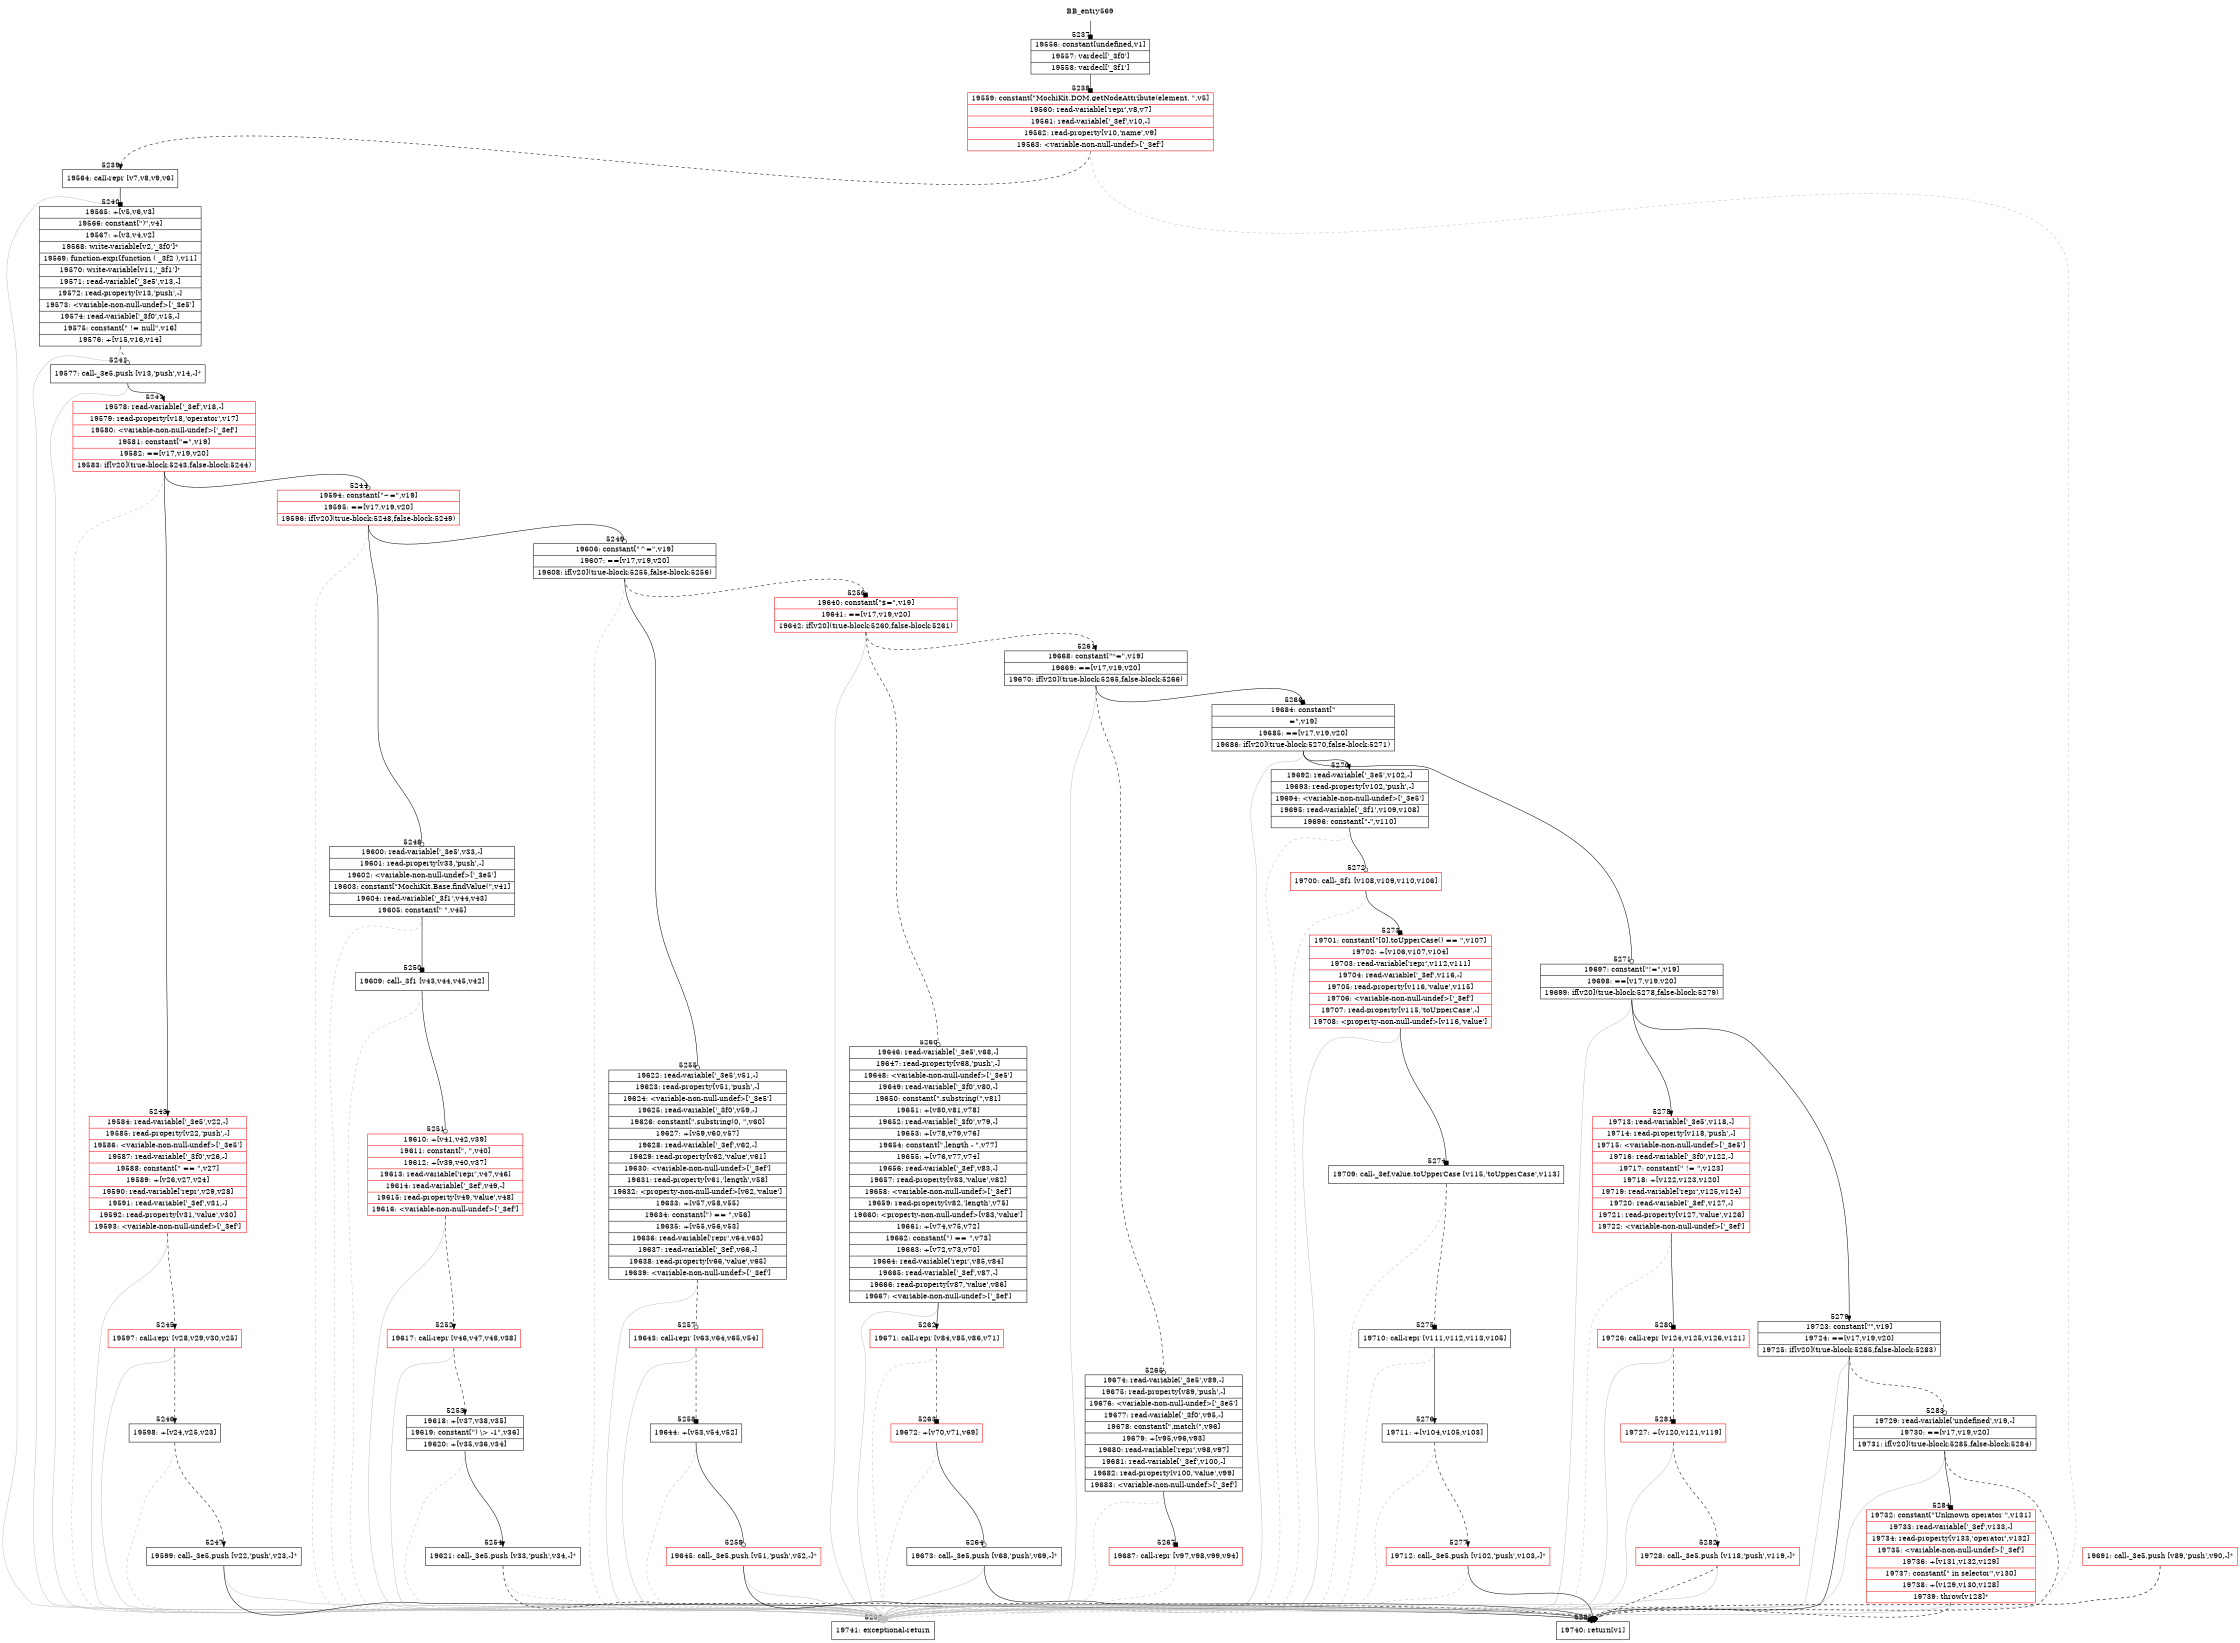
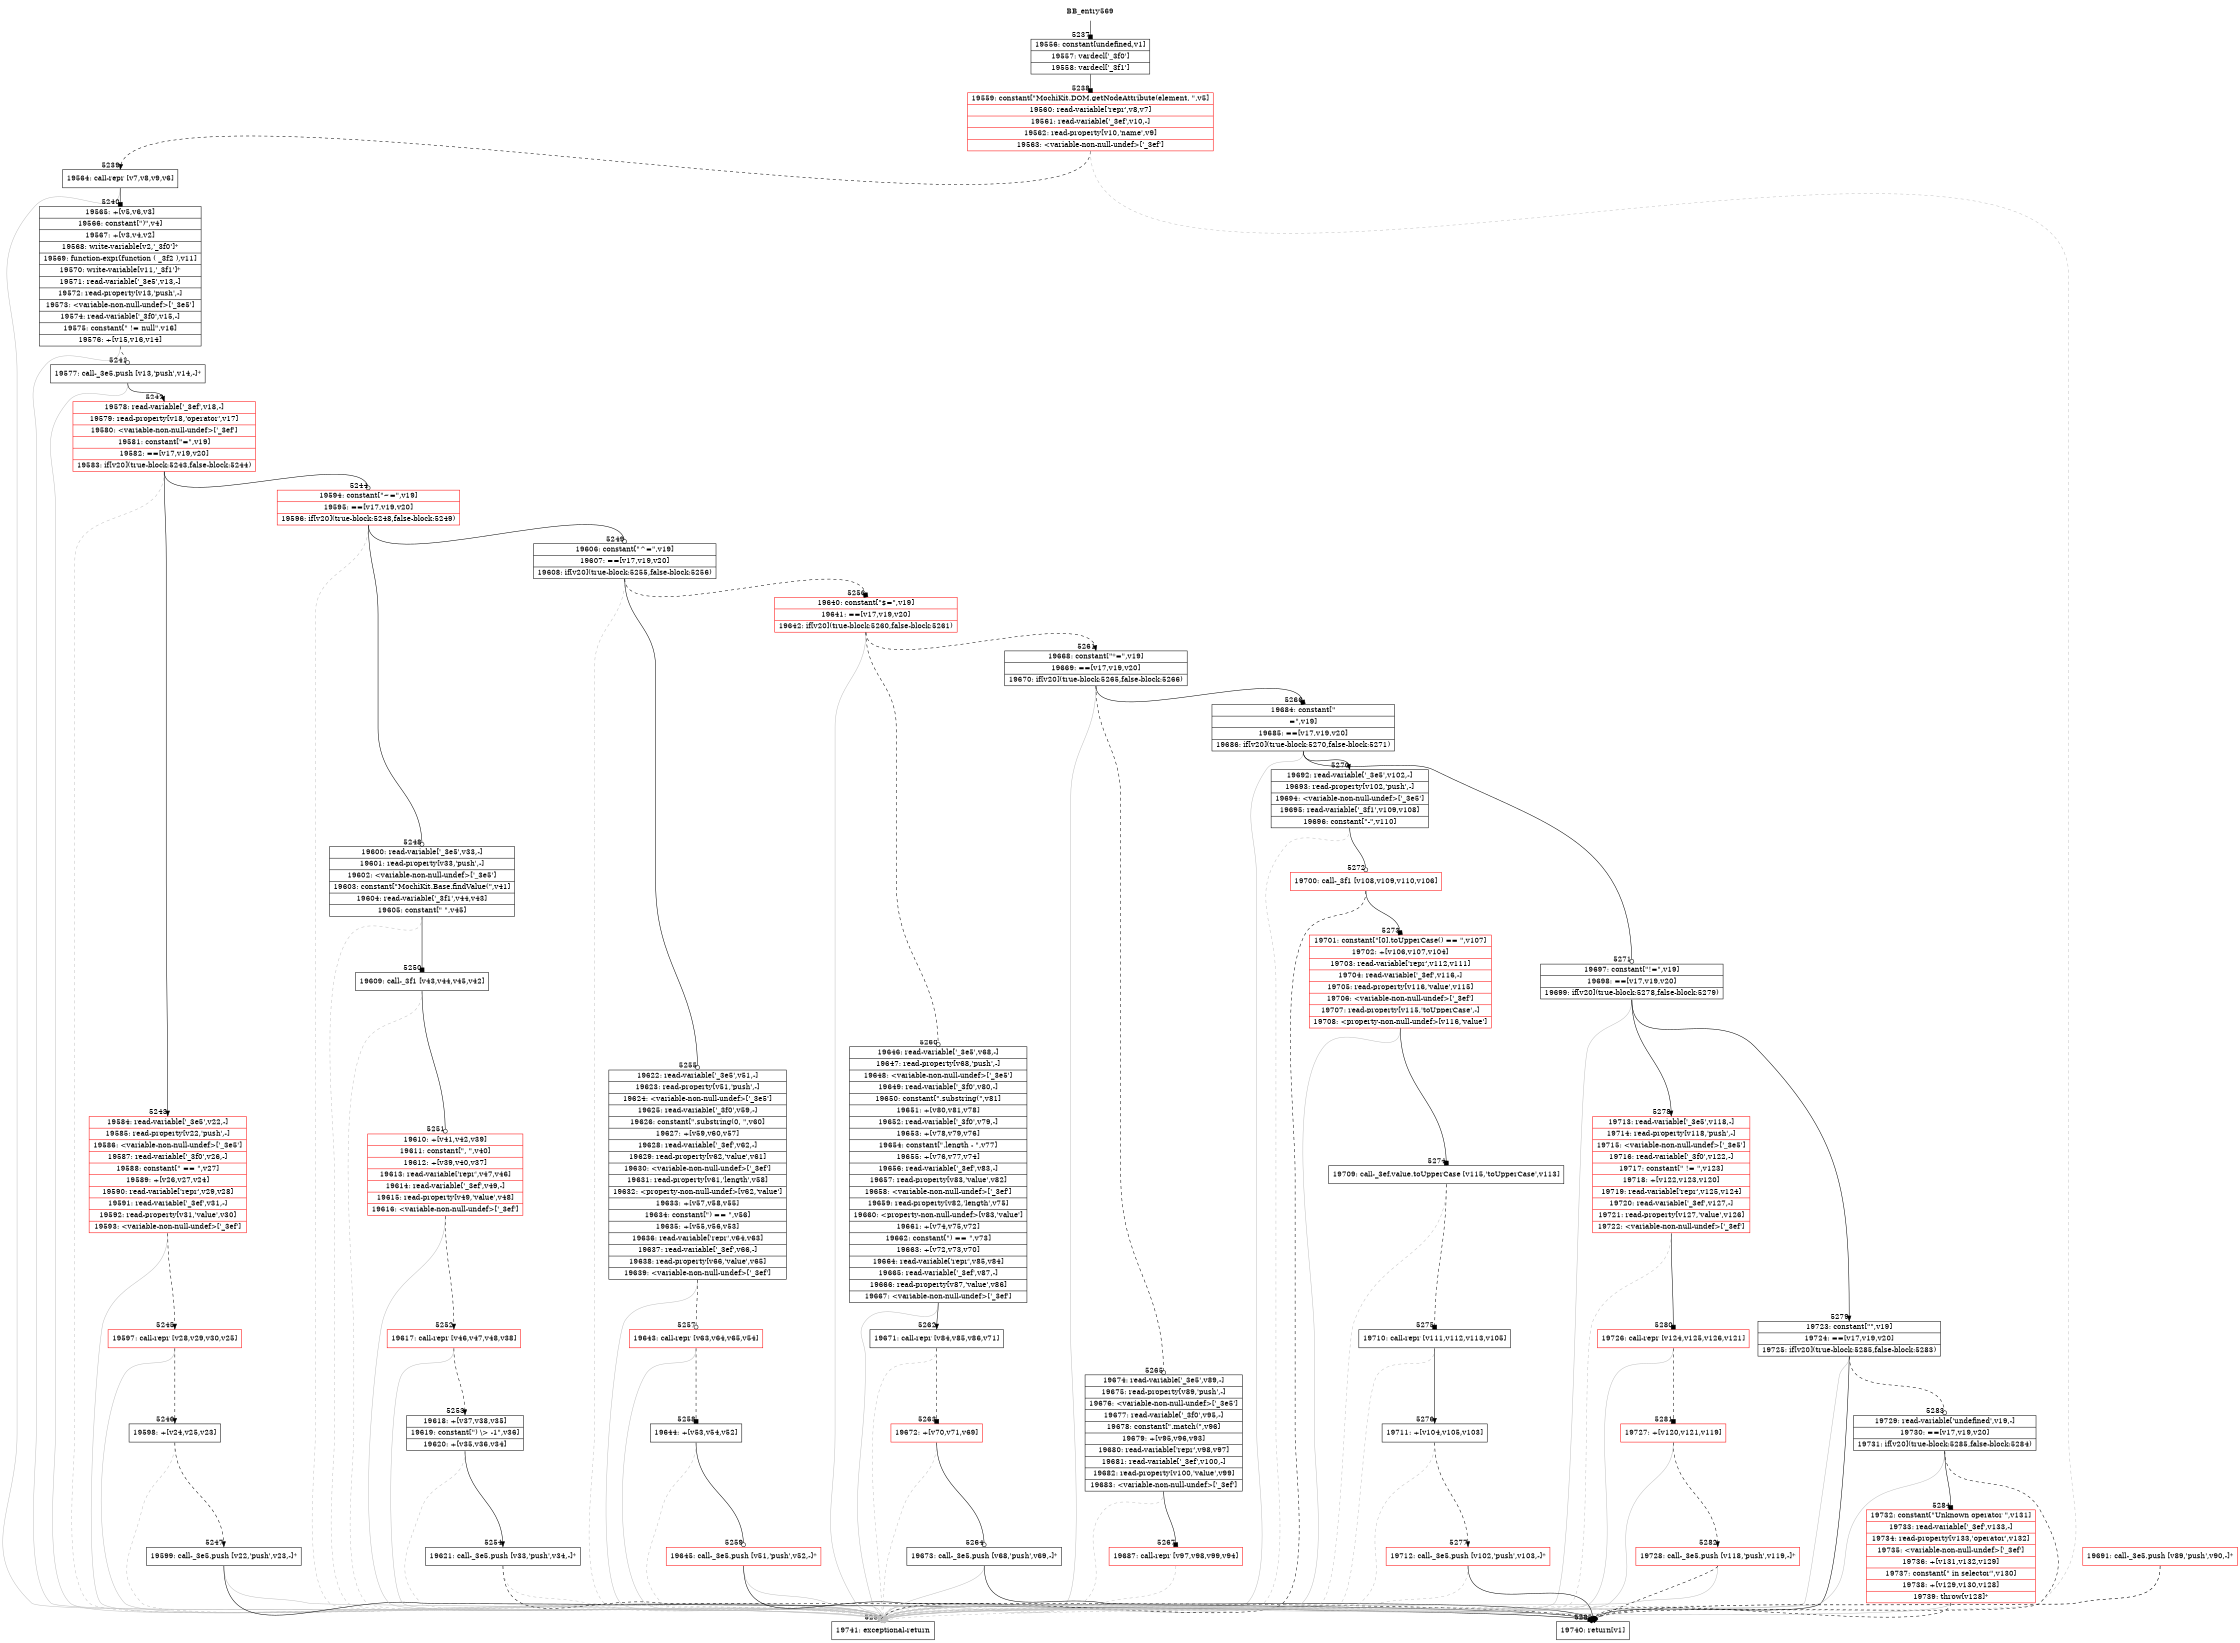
(937, 1339) -> (937, 1339)
(1295, 1430) -> (1295, 1430)
